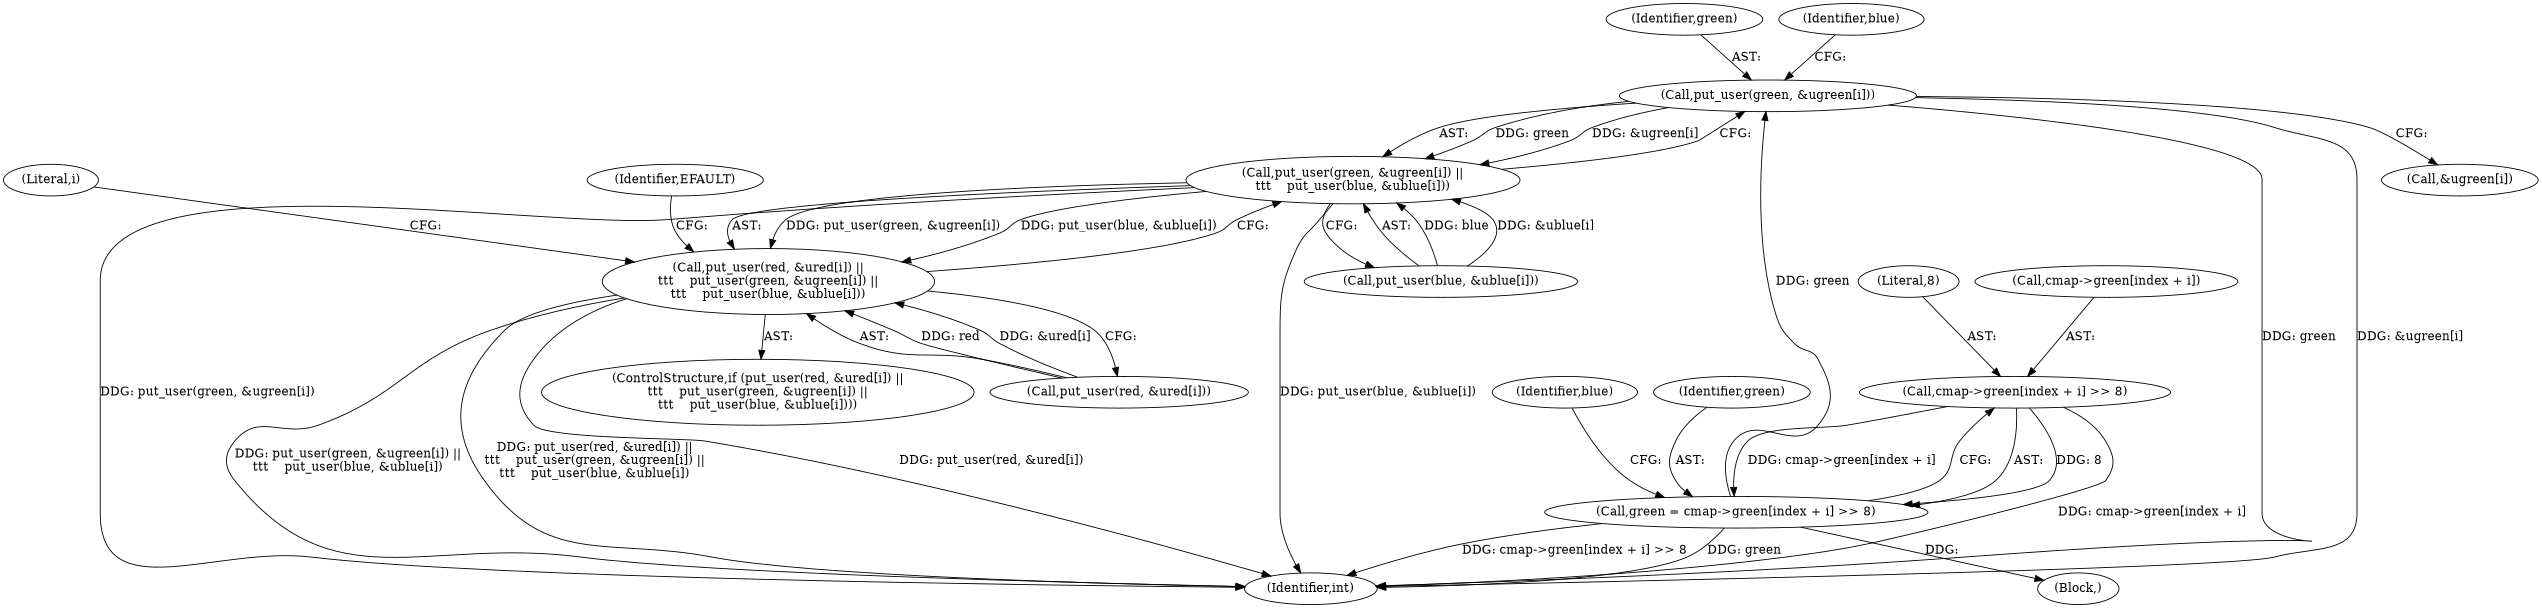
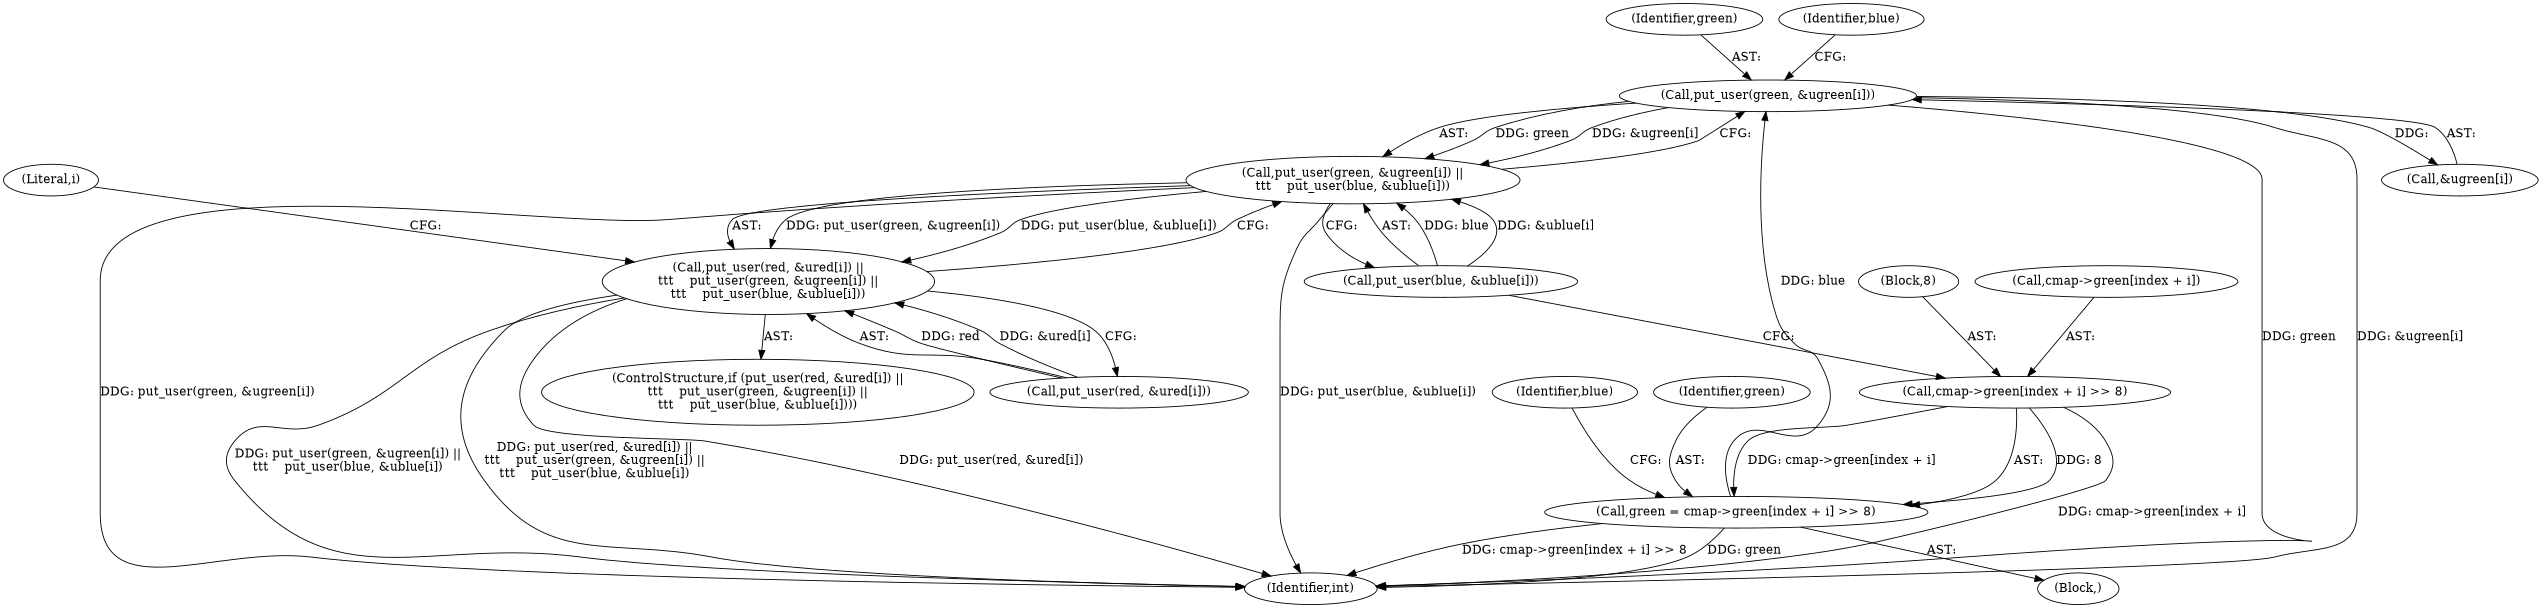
none -> (2340, 116)
(2414, 134) -> (2414, 134)
(675, 180) -> none
(1813, 282) -> (1813, 282)
(1909, 282) -> (1909, 282)
(1943, 477) -> (1723, 336)
(1944, 550) -> (1944, 550)
